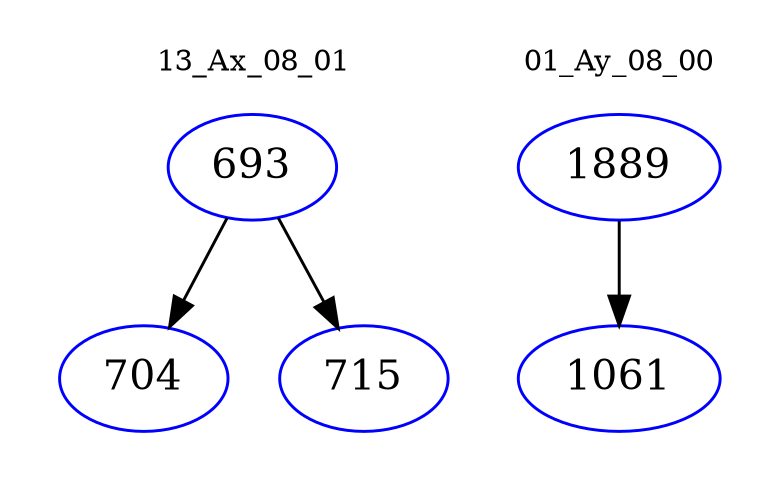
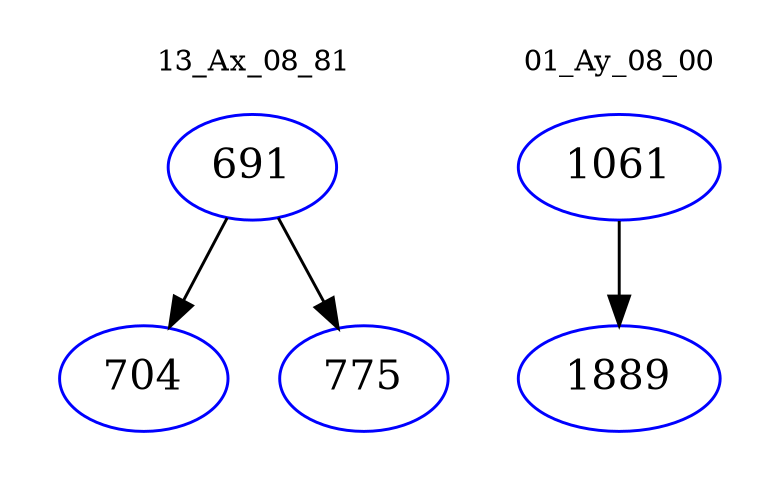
(254, 63) -> (254, 63)
(252, 167) -> (252, 167)
(619, 259) -> (619, 259)
(364, 379) -> (364, 379)
